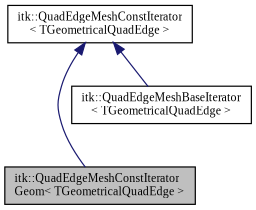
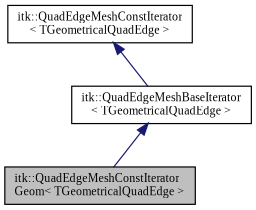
(59, 111) -> (127, 150)
